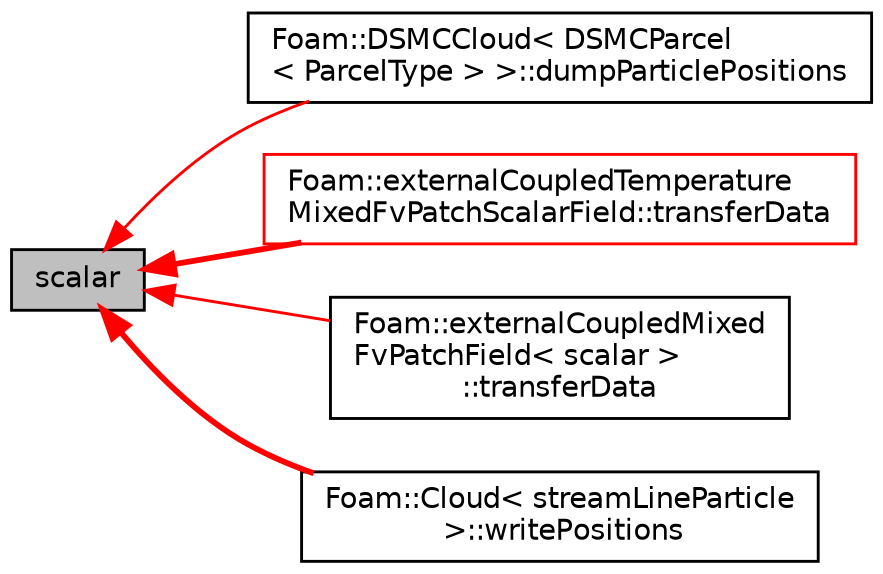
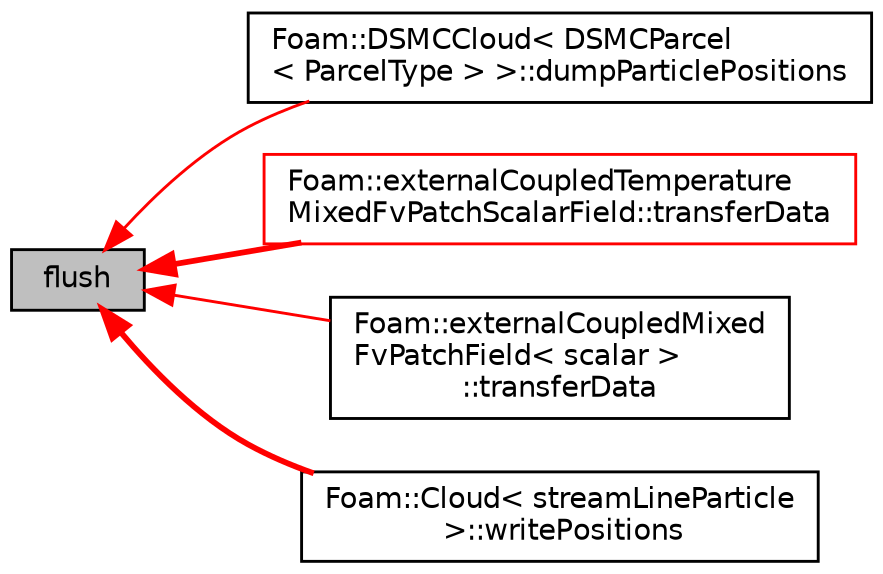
(78, 280) -> (78, 280)
